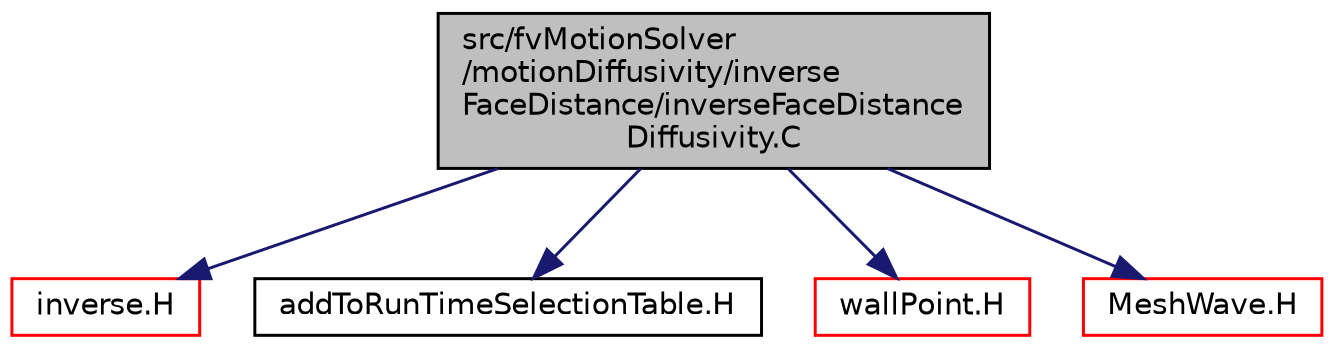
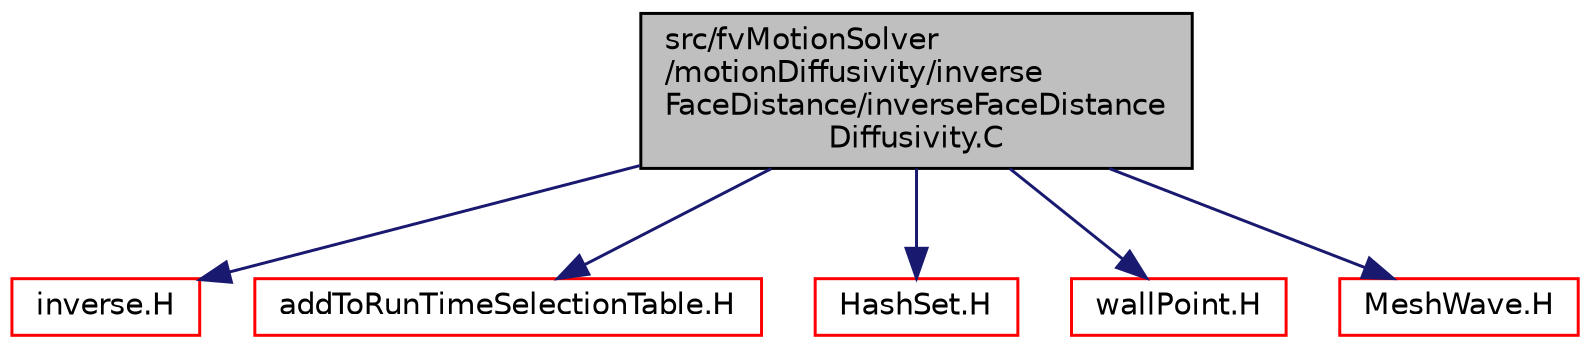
(508, 307) -> (508, 307)
none -> (917, 307)
